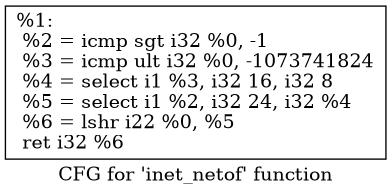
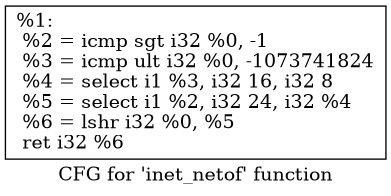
(126, 123) -> (126, 123)
